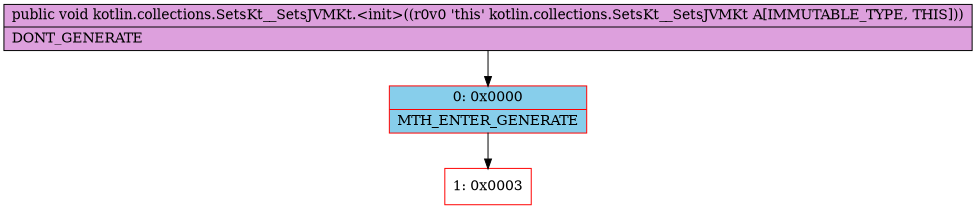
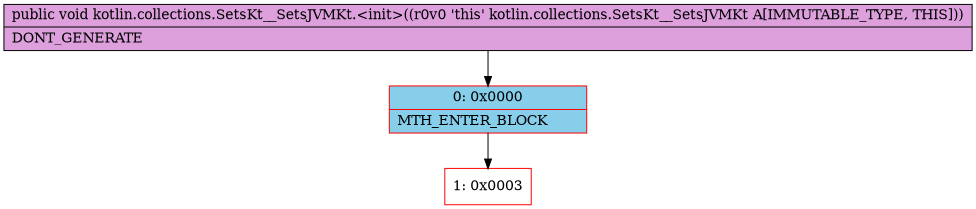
(488, 121) -> (473, 121)
